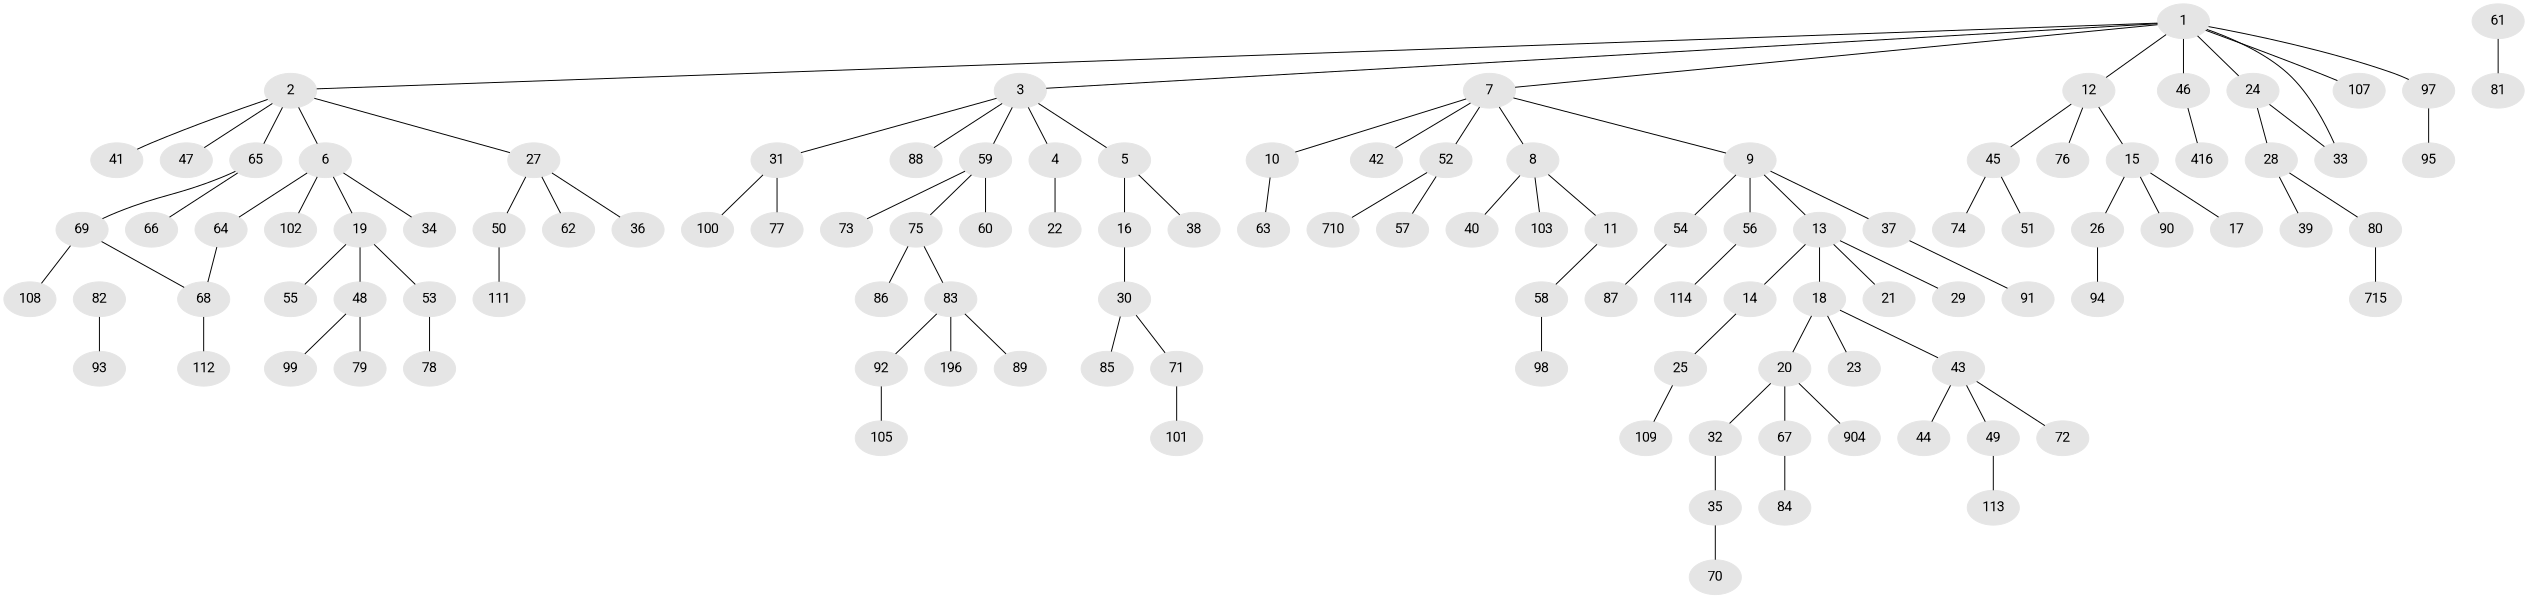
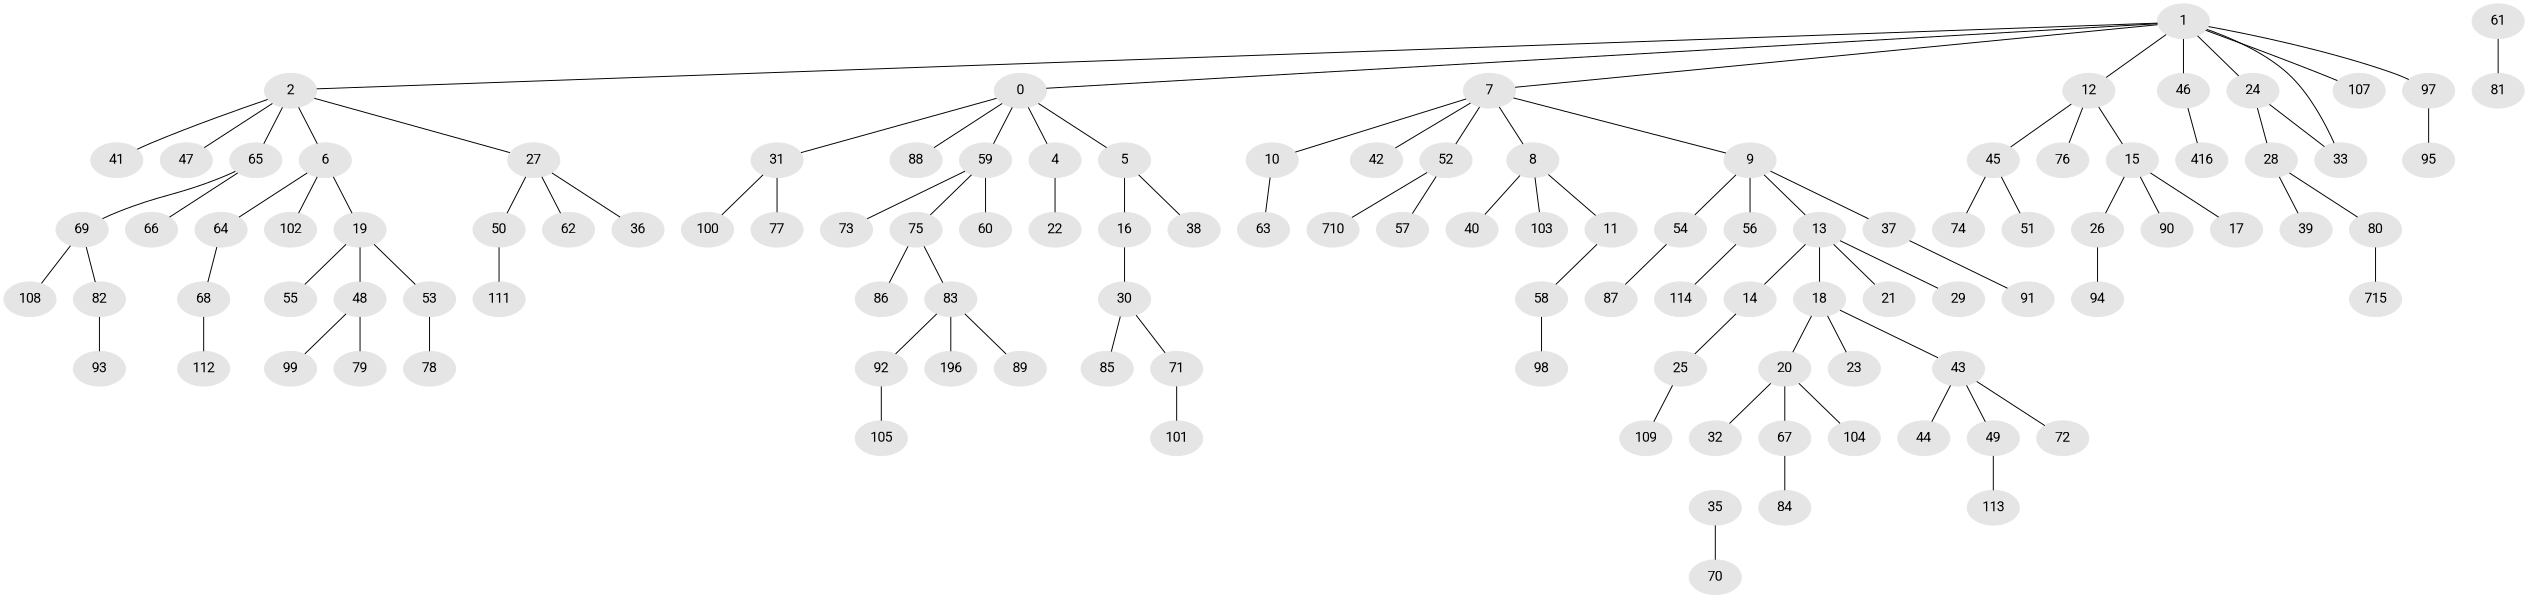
(1020, 91) -> (1020, 91)
(430, 230) -> none
(143, 265) -> (91, 265)
(1854, 438) -> (1854, 438)
(1715, 473) -> none
